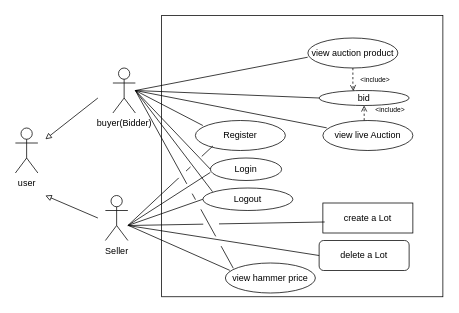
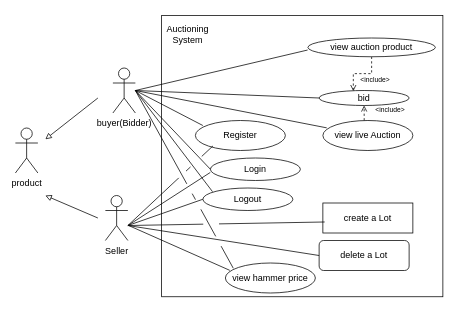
none -> (188, 34)
(353, 53) -> (372, 47)
(246, 169) -> (255, 169)
(27, 184) -> (27, 184)
